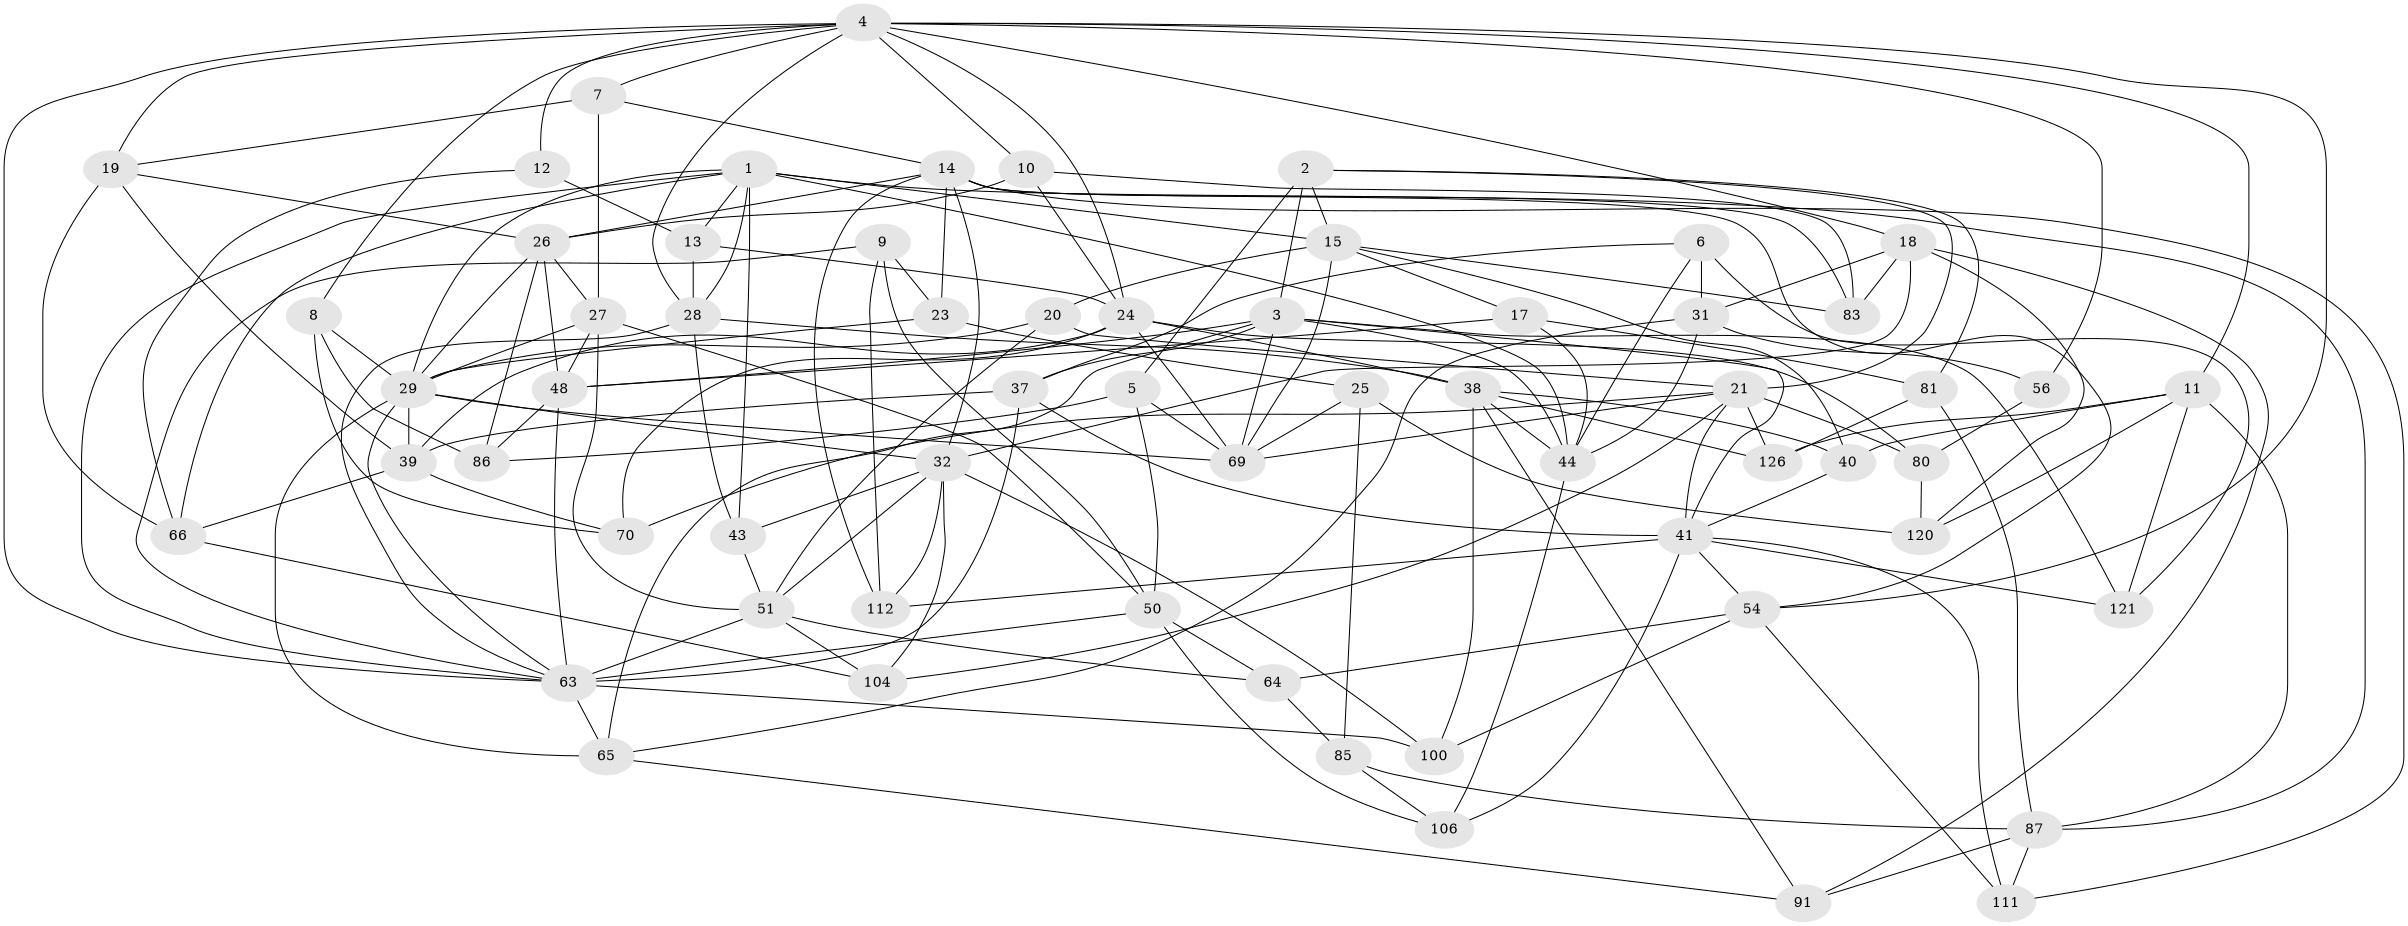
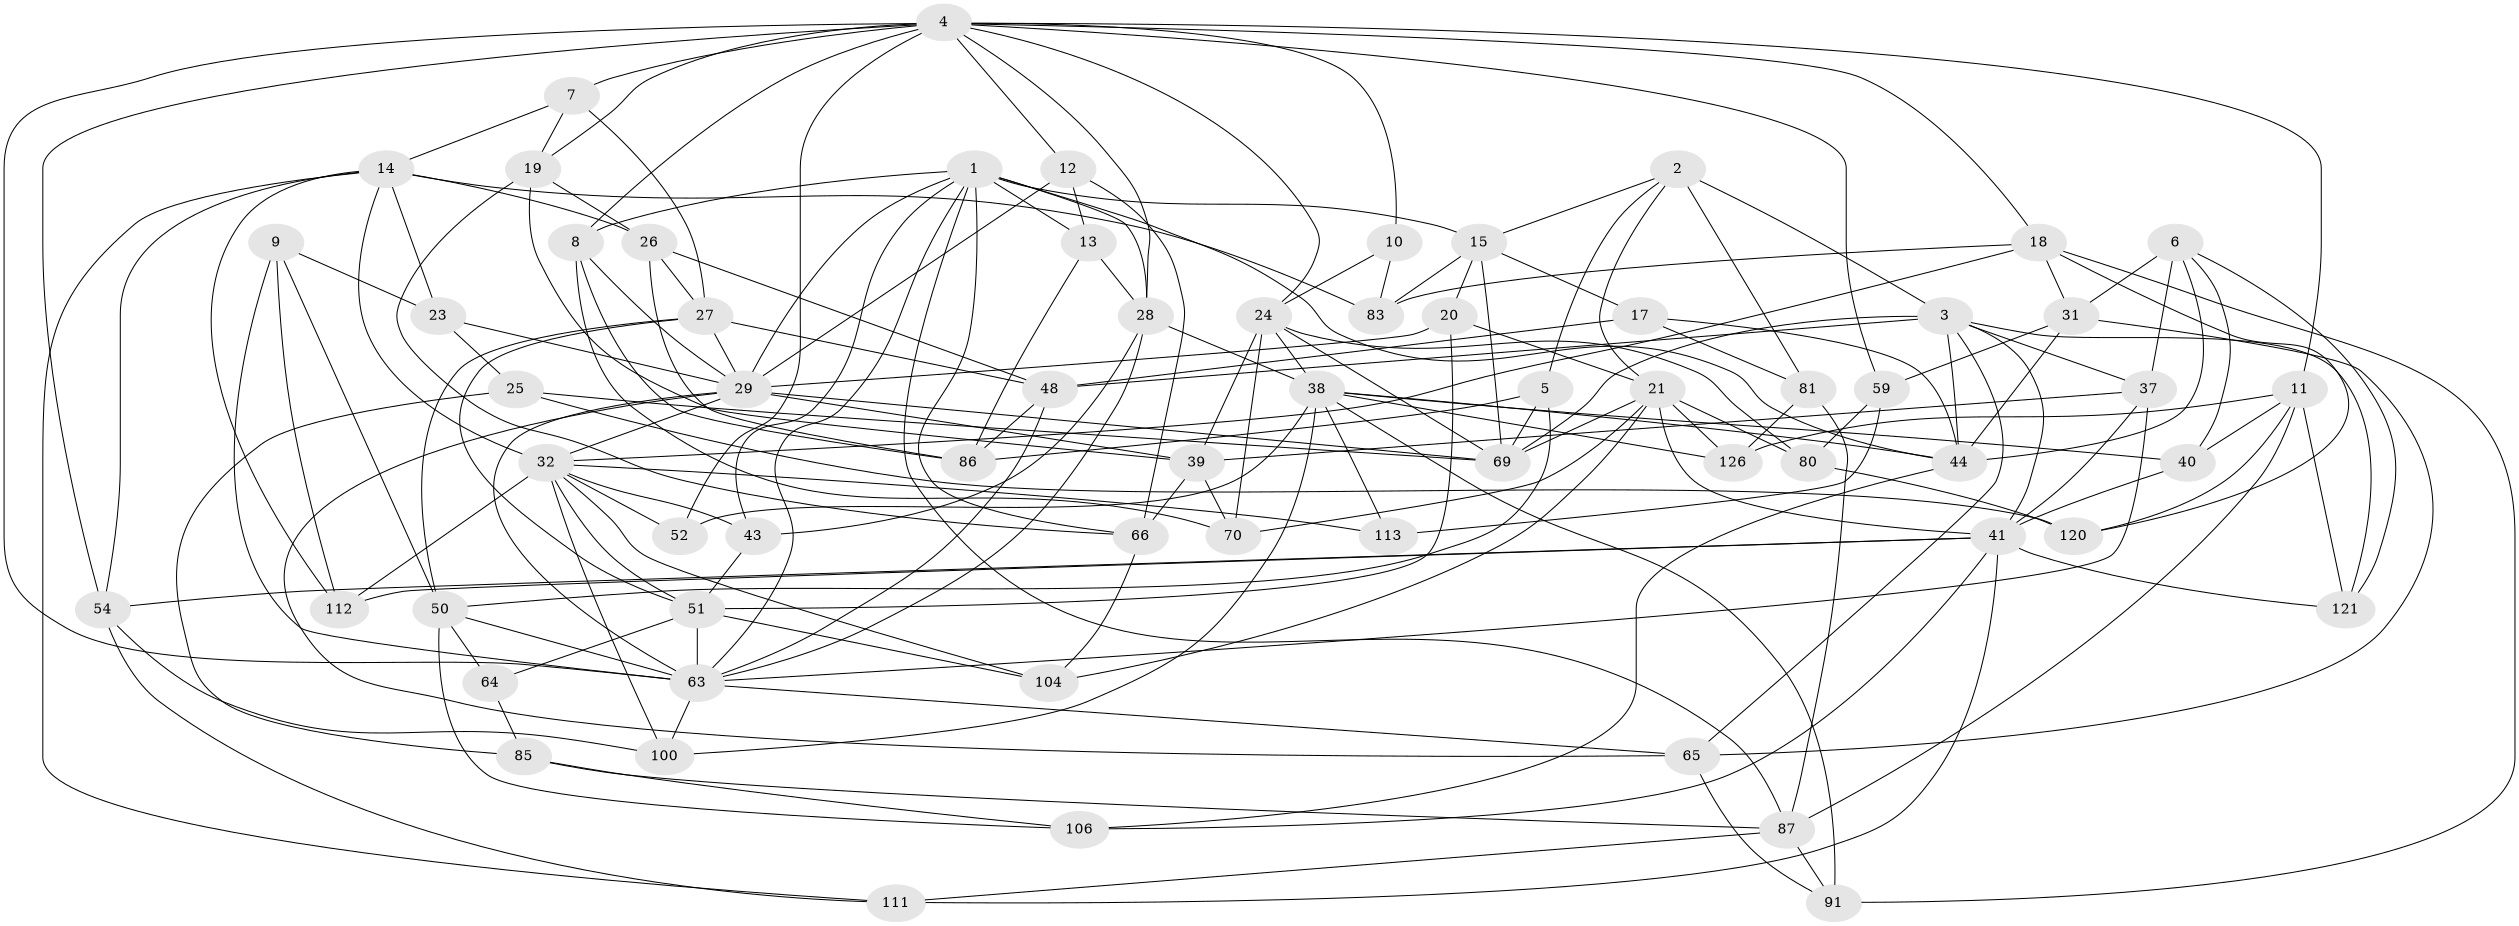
none -> (770, 190)
(788, 214) -> none
(914, 271) -> (1025, 351)
(474, 315) -> (906, 279)
(1621, 320) -> (2230, 350)
(2042, 389) -> (1882, 389)
none -> (680, 536)
none -> (1388, 536)
(1502, 648) -> none
